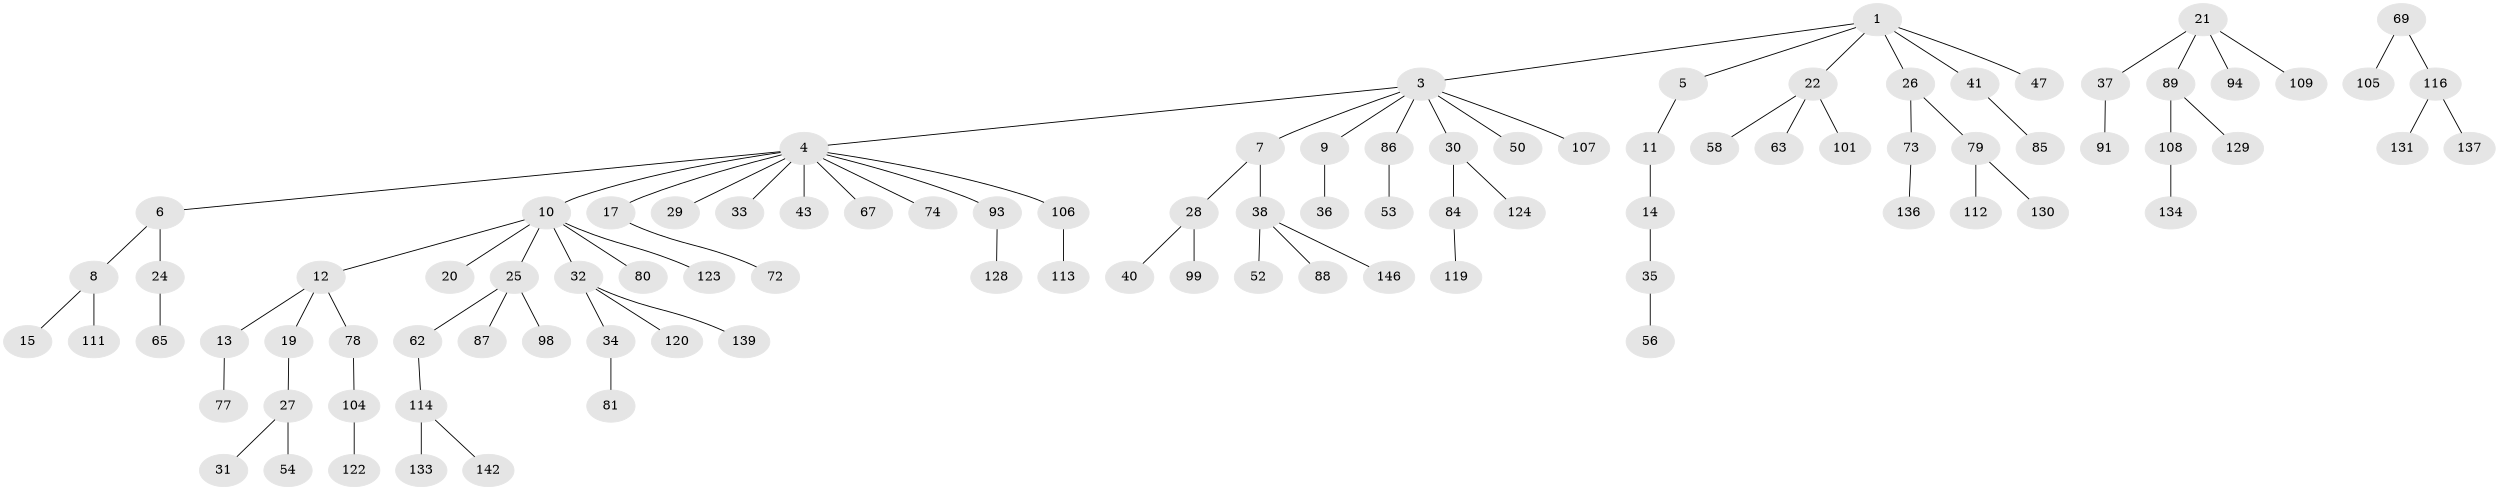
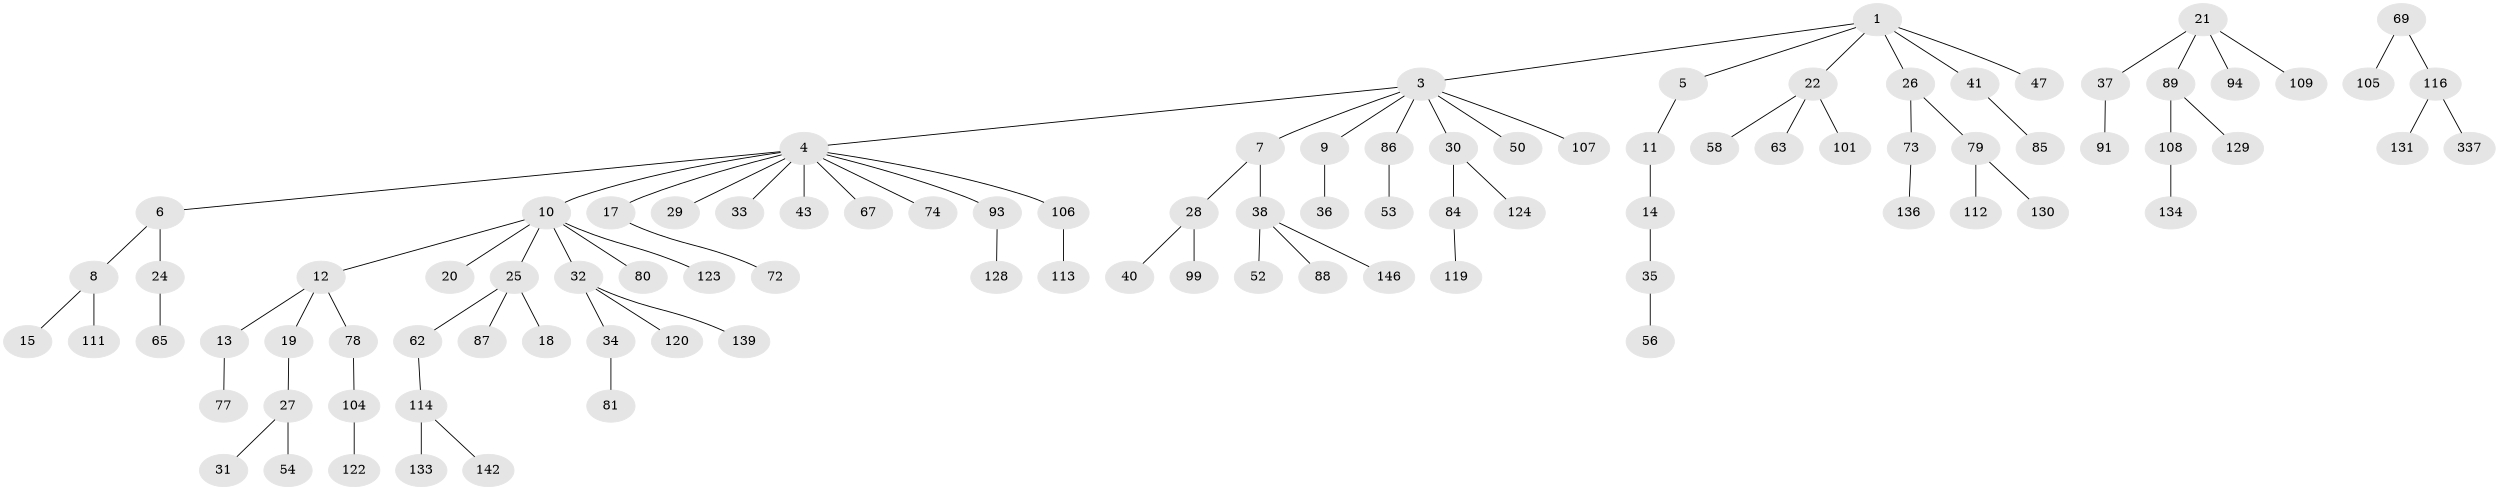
(2470, 148) -> (2470, 148)
(547, 342) -> (547, 342)
